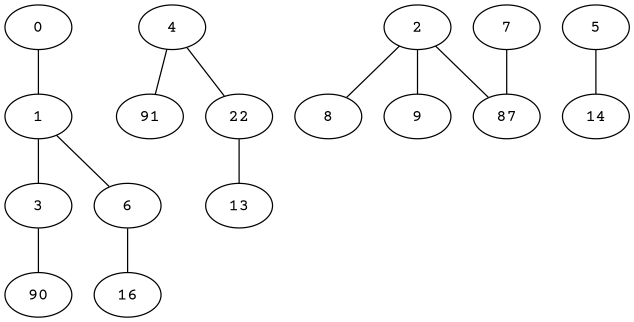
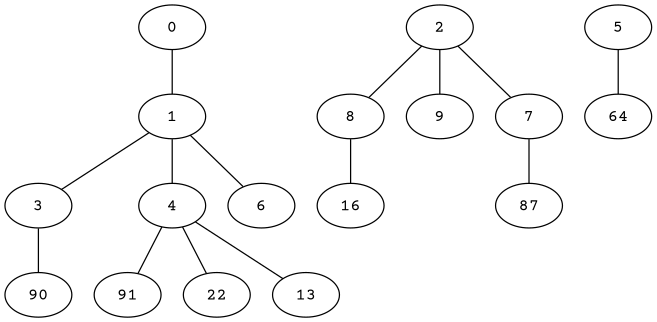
(462, 72) -> (484, 72)
(596, 116) -> (618, 116)
none -> (172, 161)
(239, 161) -> (239, 250)
(128, 250) -> (351, 161)
